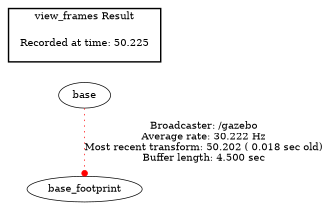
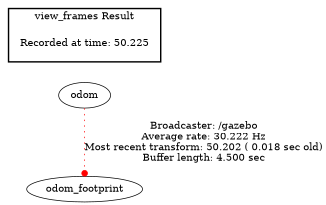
(85, 95) -> (85, 95)
(85, 189) -> (85, 189)
